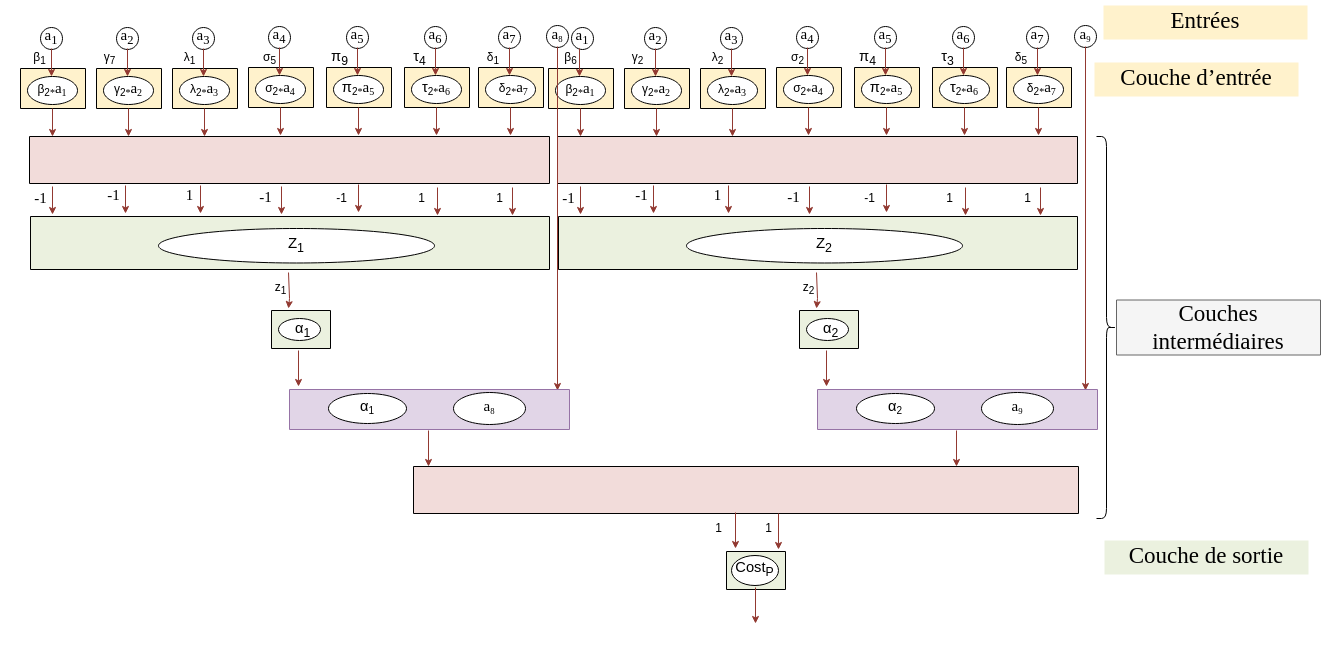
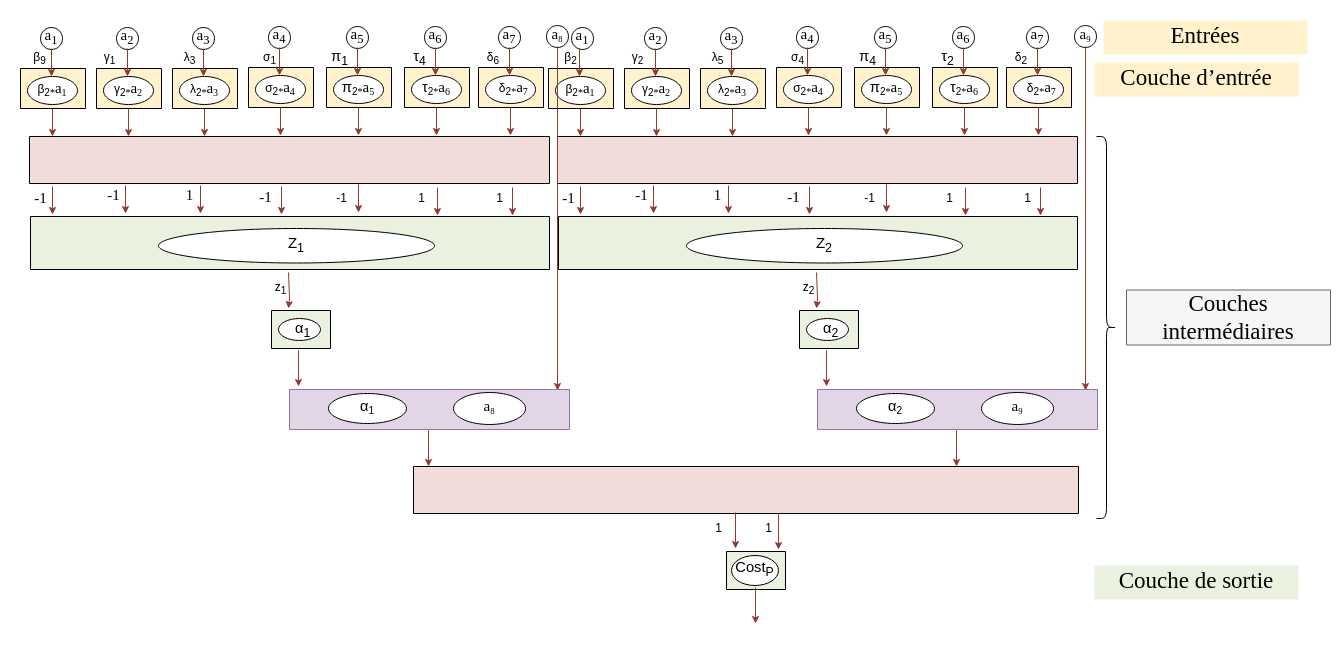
(1206, 23) -> (1206, 38)
(40, 59) -> (40, 59)
(110, 59) -> (110, 59)
(190, 59) -> (190, 59)
(270, 59) -> (270, 59)
(340, 59) -> (340, 59)
(490, 59) -> (490, 59)
(571, 59) -> (571, 59)
(718, 59) -> (718, 59)
(798, 59) -> (798, 59)
(948, 59) -> (948, 59)
(1018, 59) -> (1018, 59)
(1219, 328) -> (1229, 318)
(1207, 558) -> (1197, 583)
